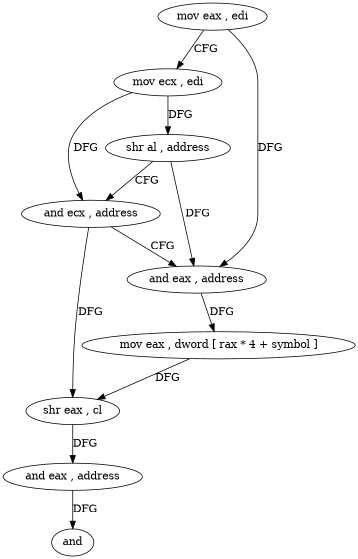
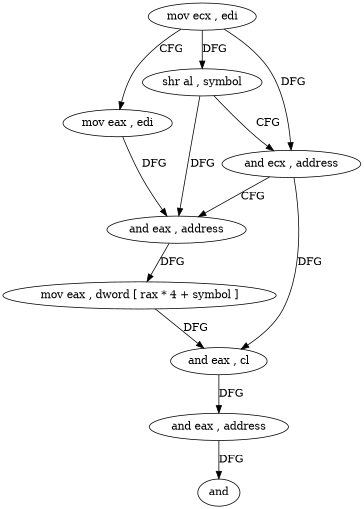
(193, 46) -> (143, 59)
(168, 148) -> (202, 82)
(73, 411) -> (219, 361)
